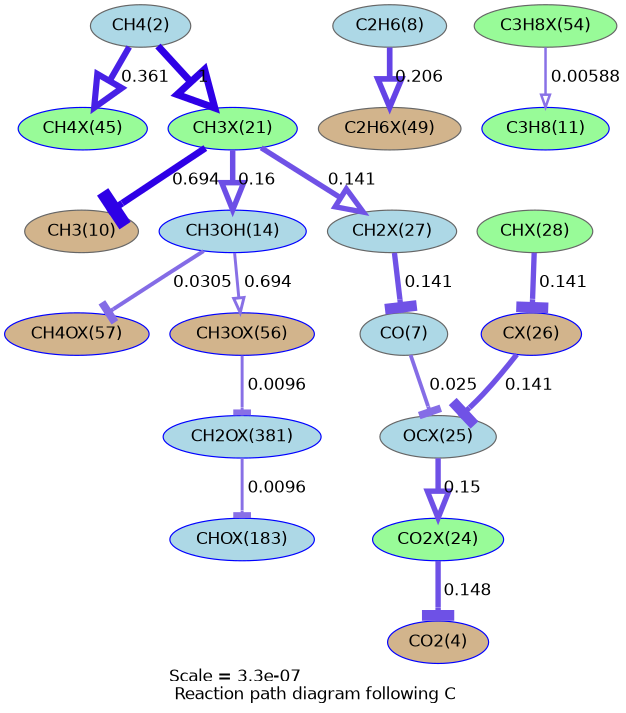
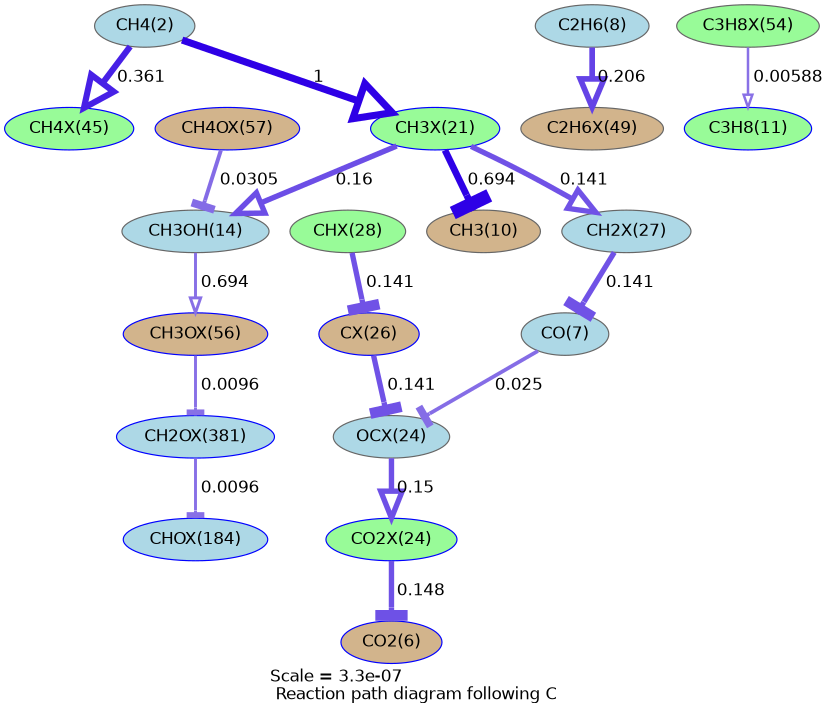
(233, 231) -> (196, 231)
(158, 280) -> (213, 175)
(438, 437) -> (391, 437)
(242, 540) -> (196, 540)
(438, 642) -> (391, 642)
